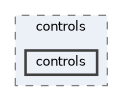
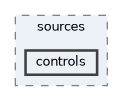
(61, 27) -> (61, 27)
